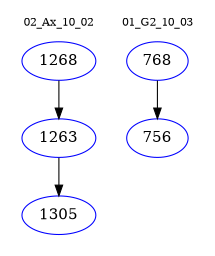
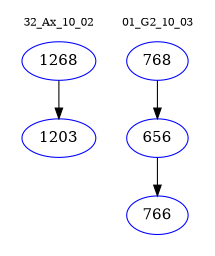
(59, 23) -> (59, 23)
(59, 138) -> (59, 138)
(157, 138) -> (157, 138)
(59, 215) -> none
none -> (157, 215)
